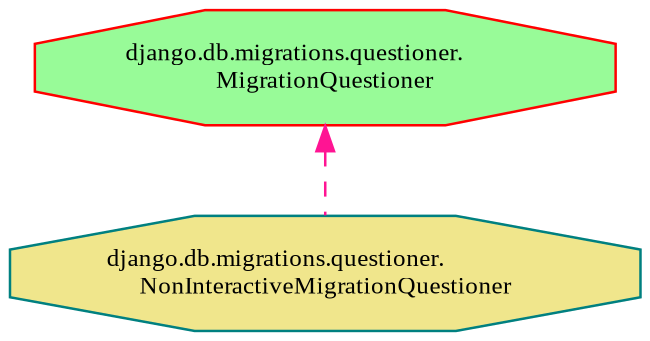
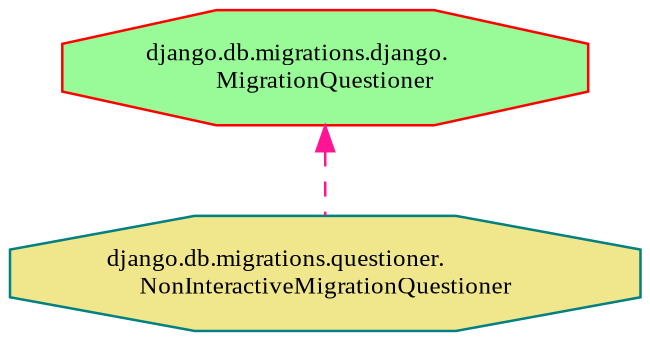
(325, 68) -> (325, 68)
